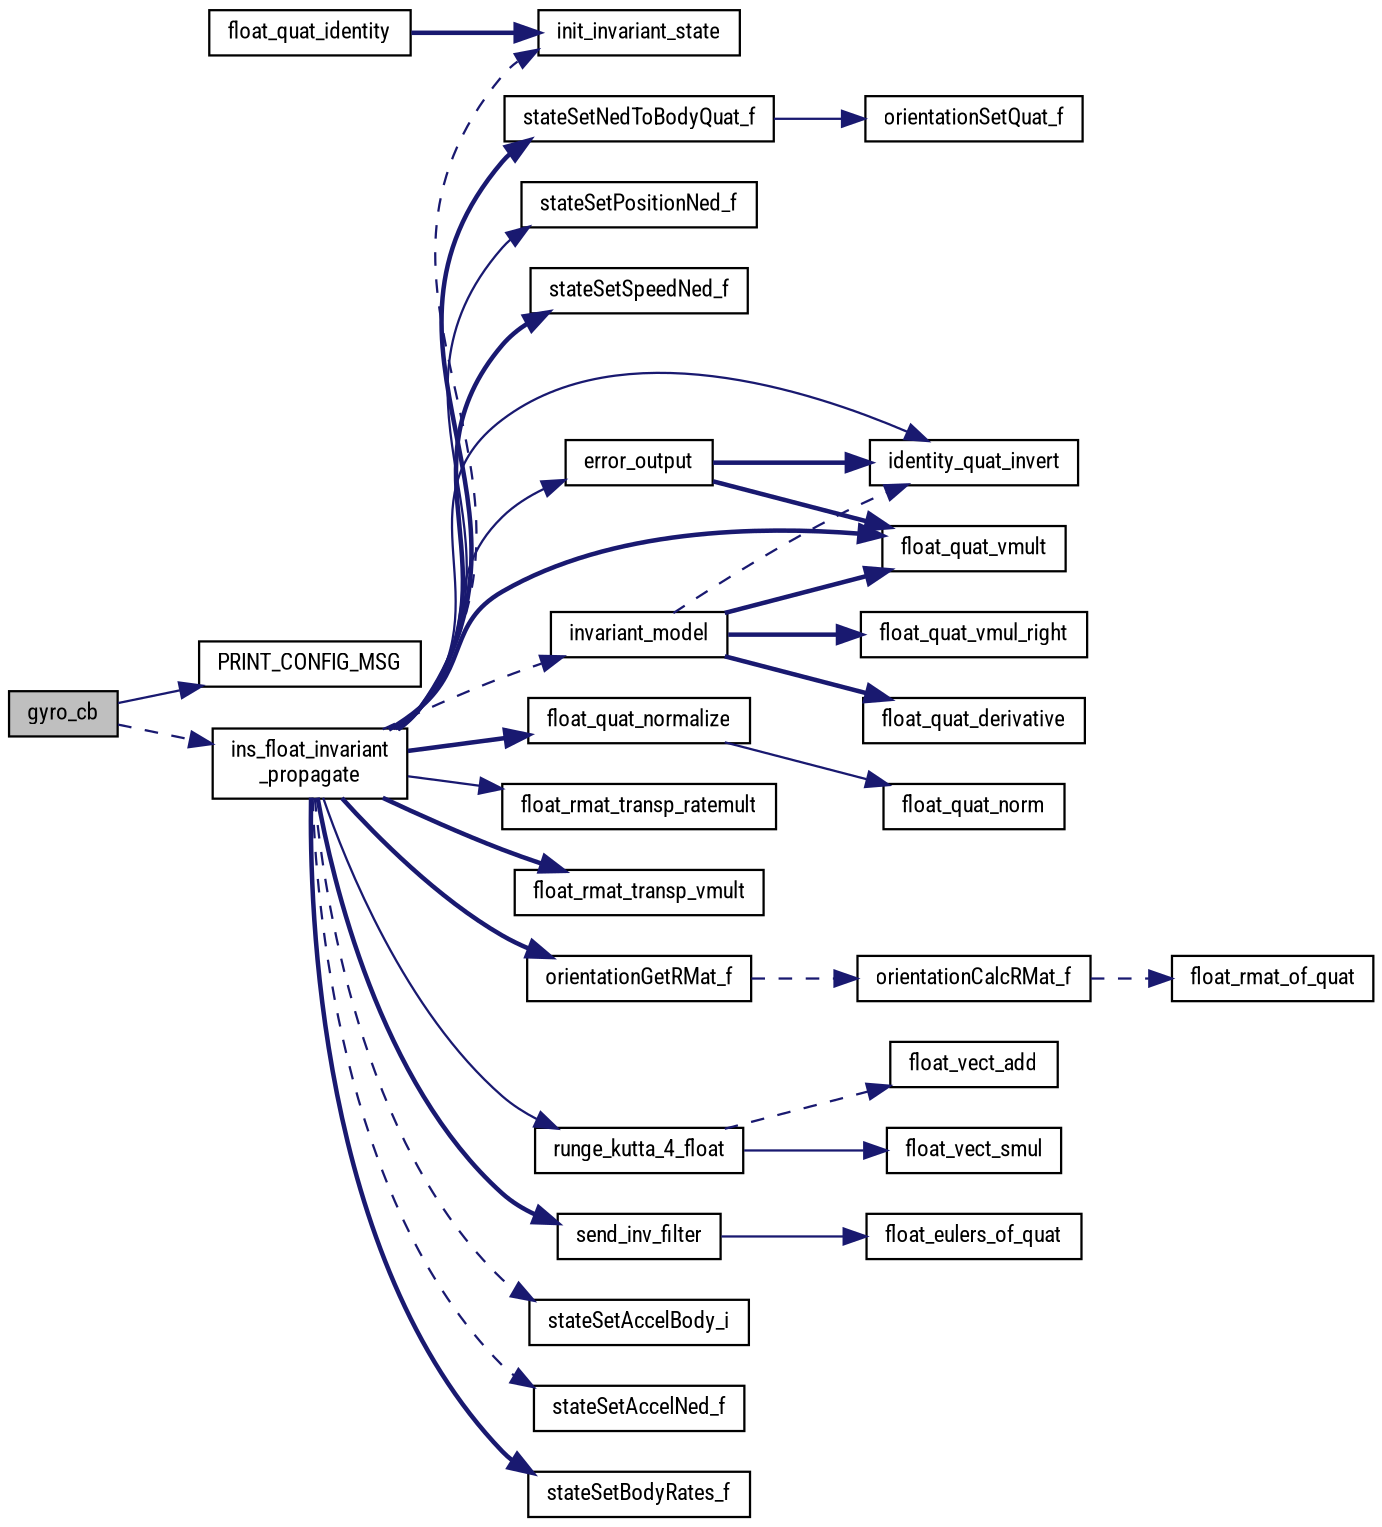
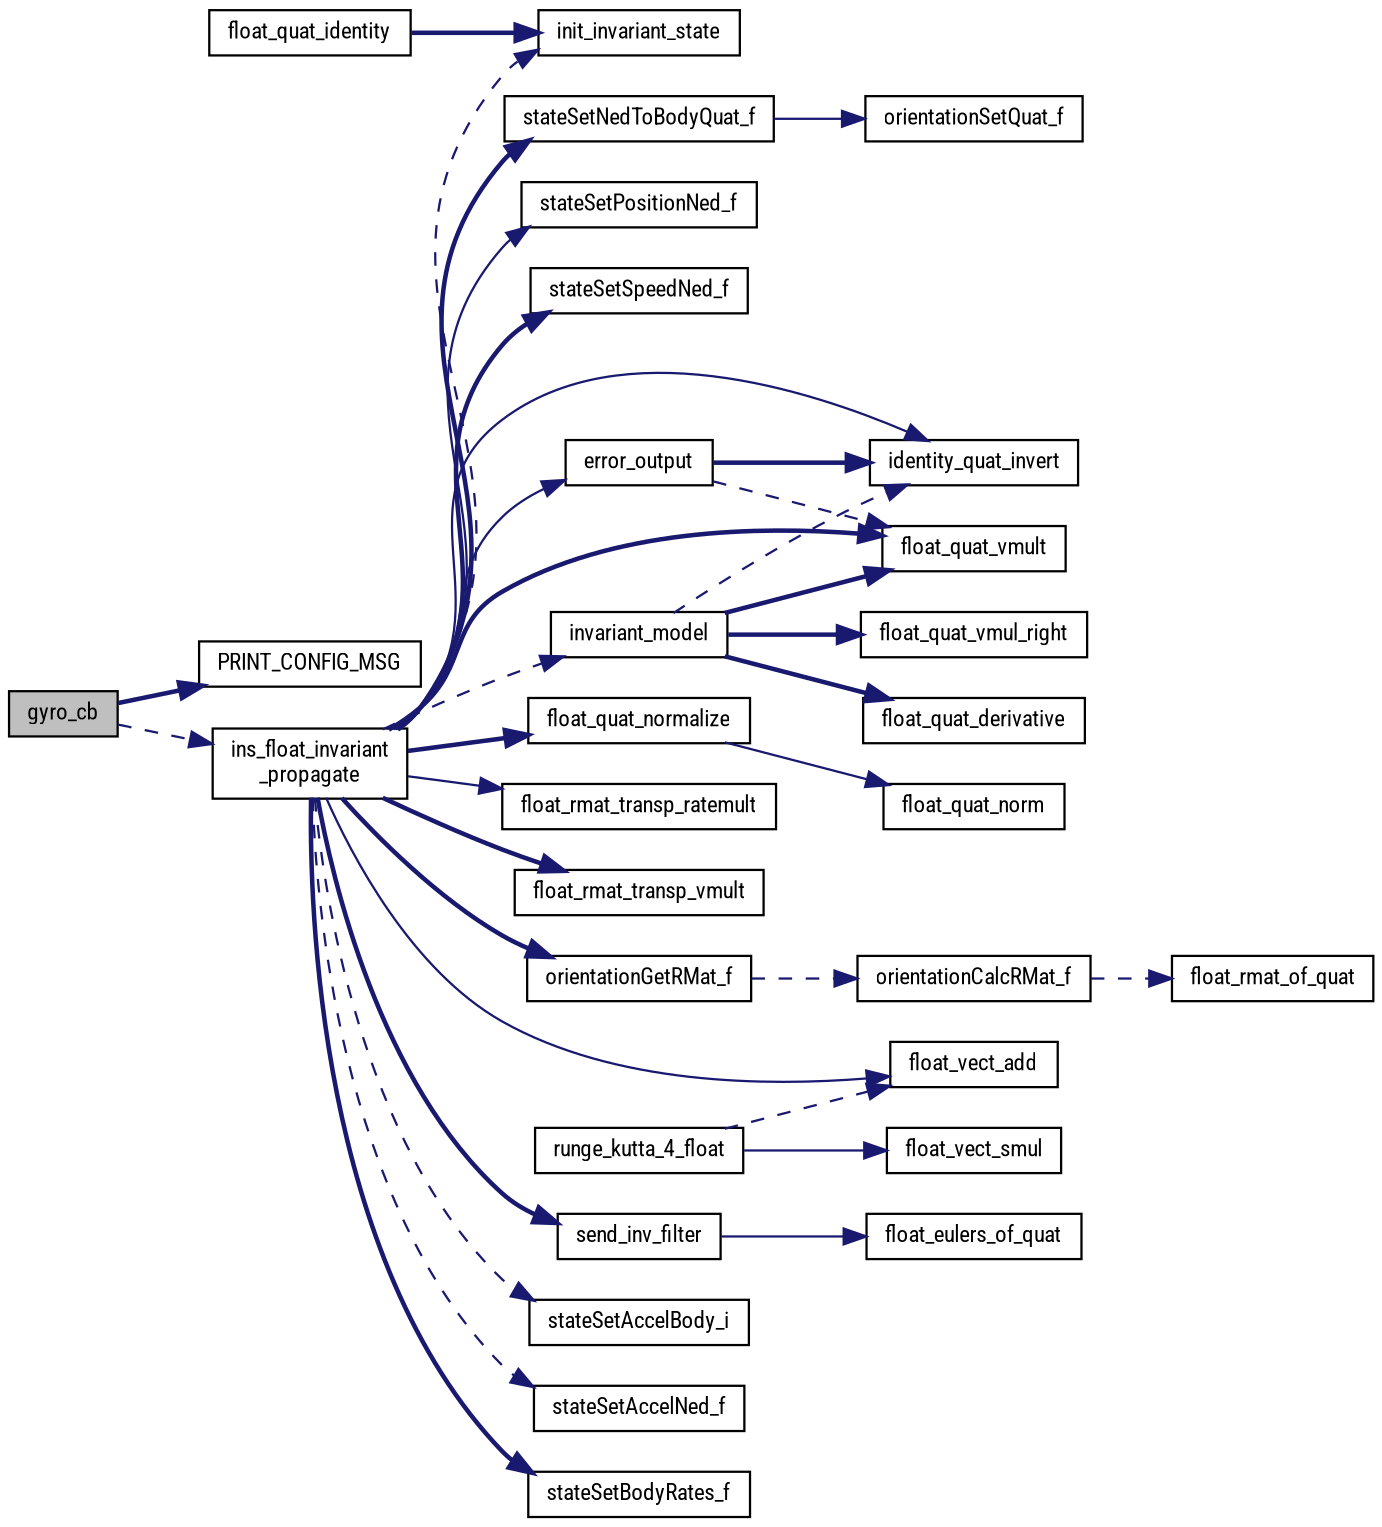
(790, 501) -> (790, 501)
(149, 697) -> (149, 697)
(405, 976) -> (540, 1040)
